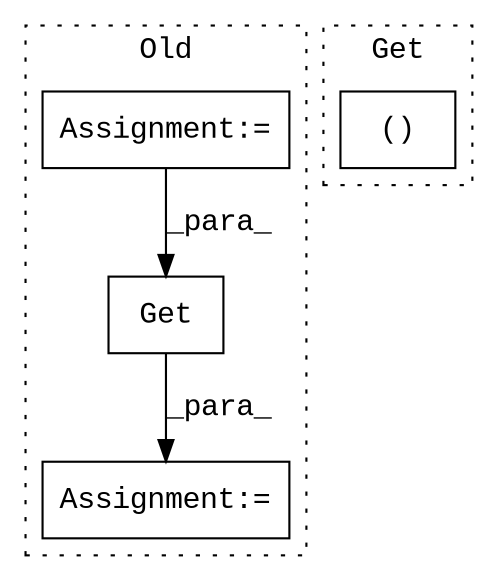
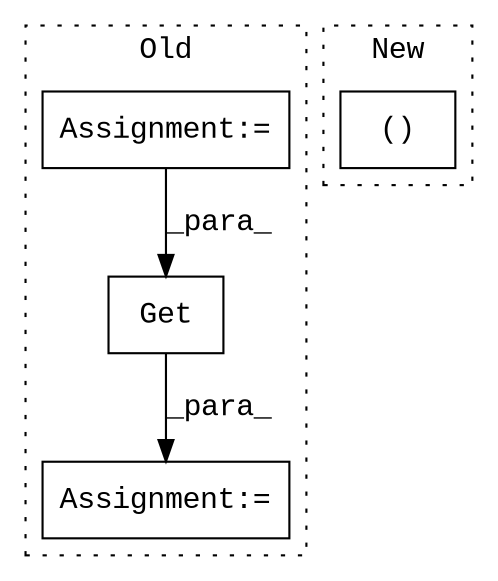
(398, 50) -> (398, 50)
